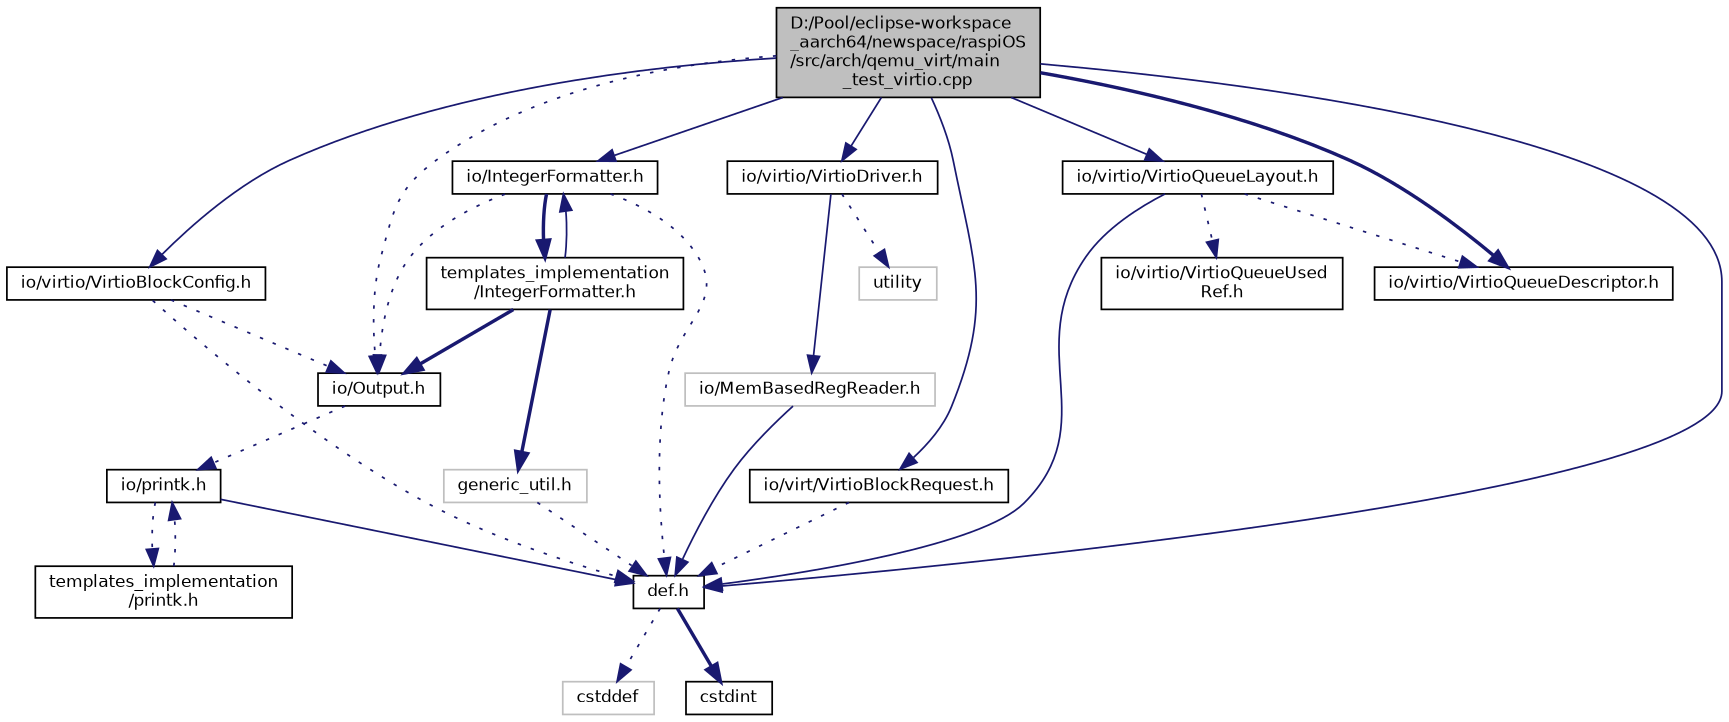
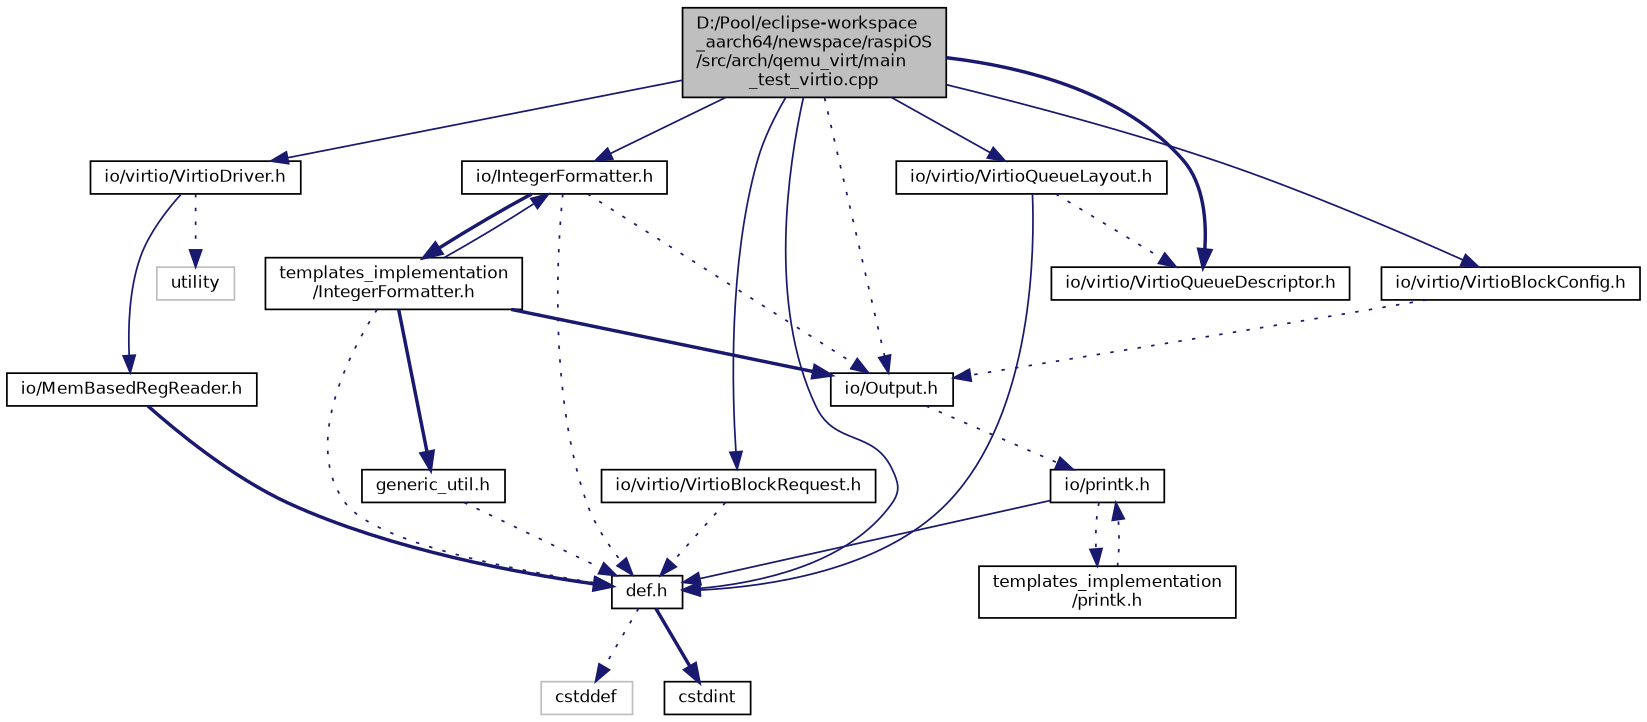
(1222, 284) -> none
(810, 390) -> (132, 390)
(367, 467) -> (368, 521)
(729, 476) -> (356, 530)
(515, 486) -> (433, 486)
(879, 486) -> (739, 486)
